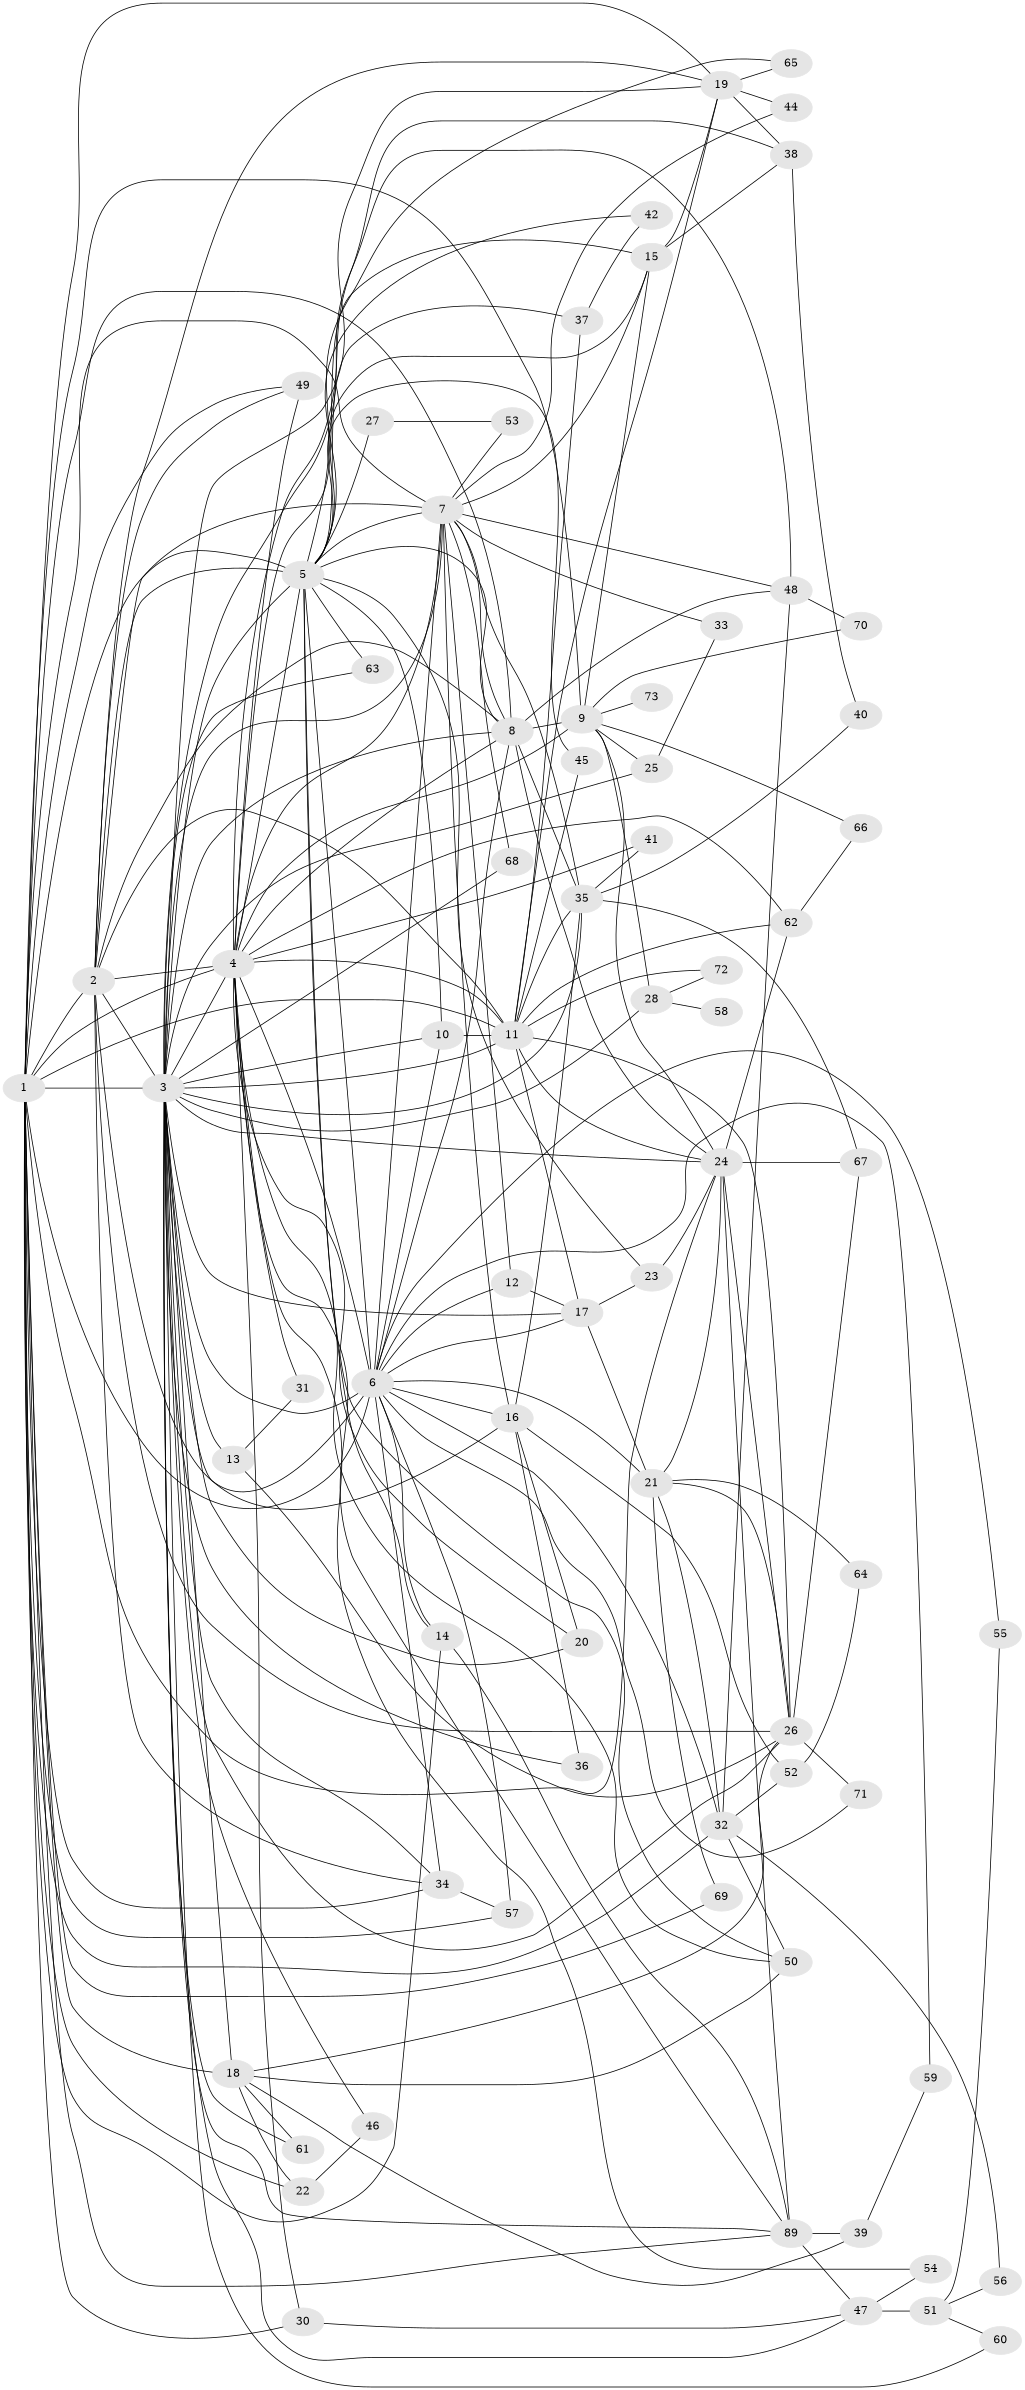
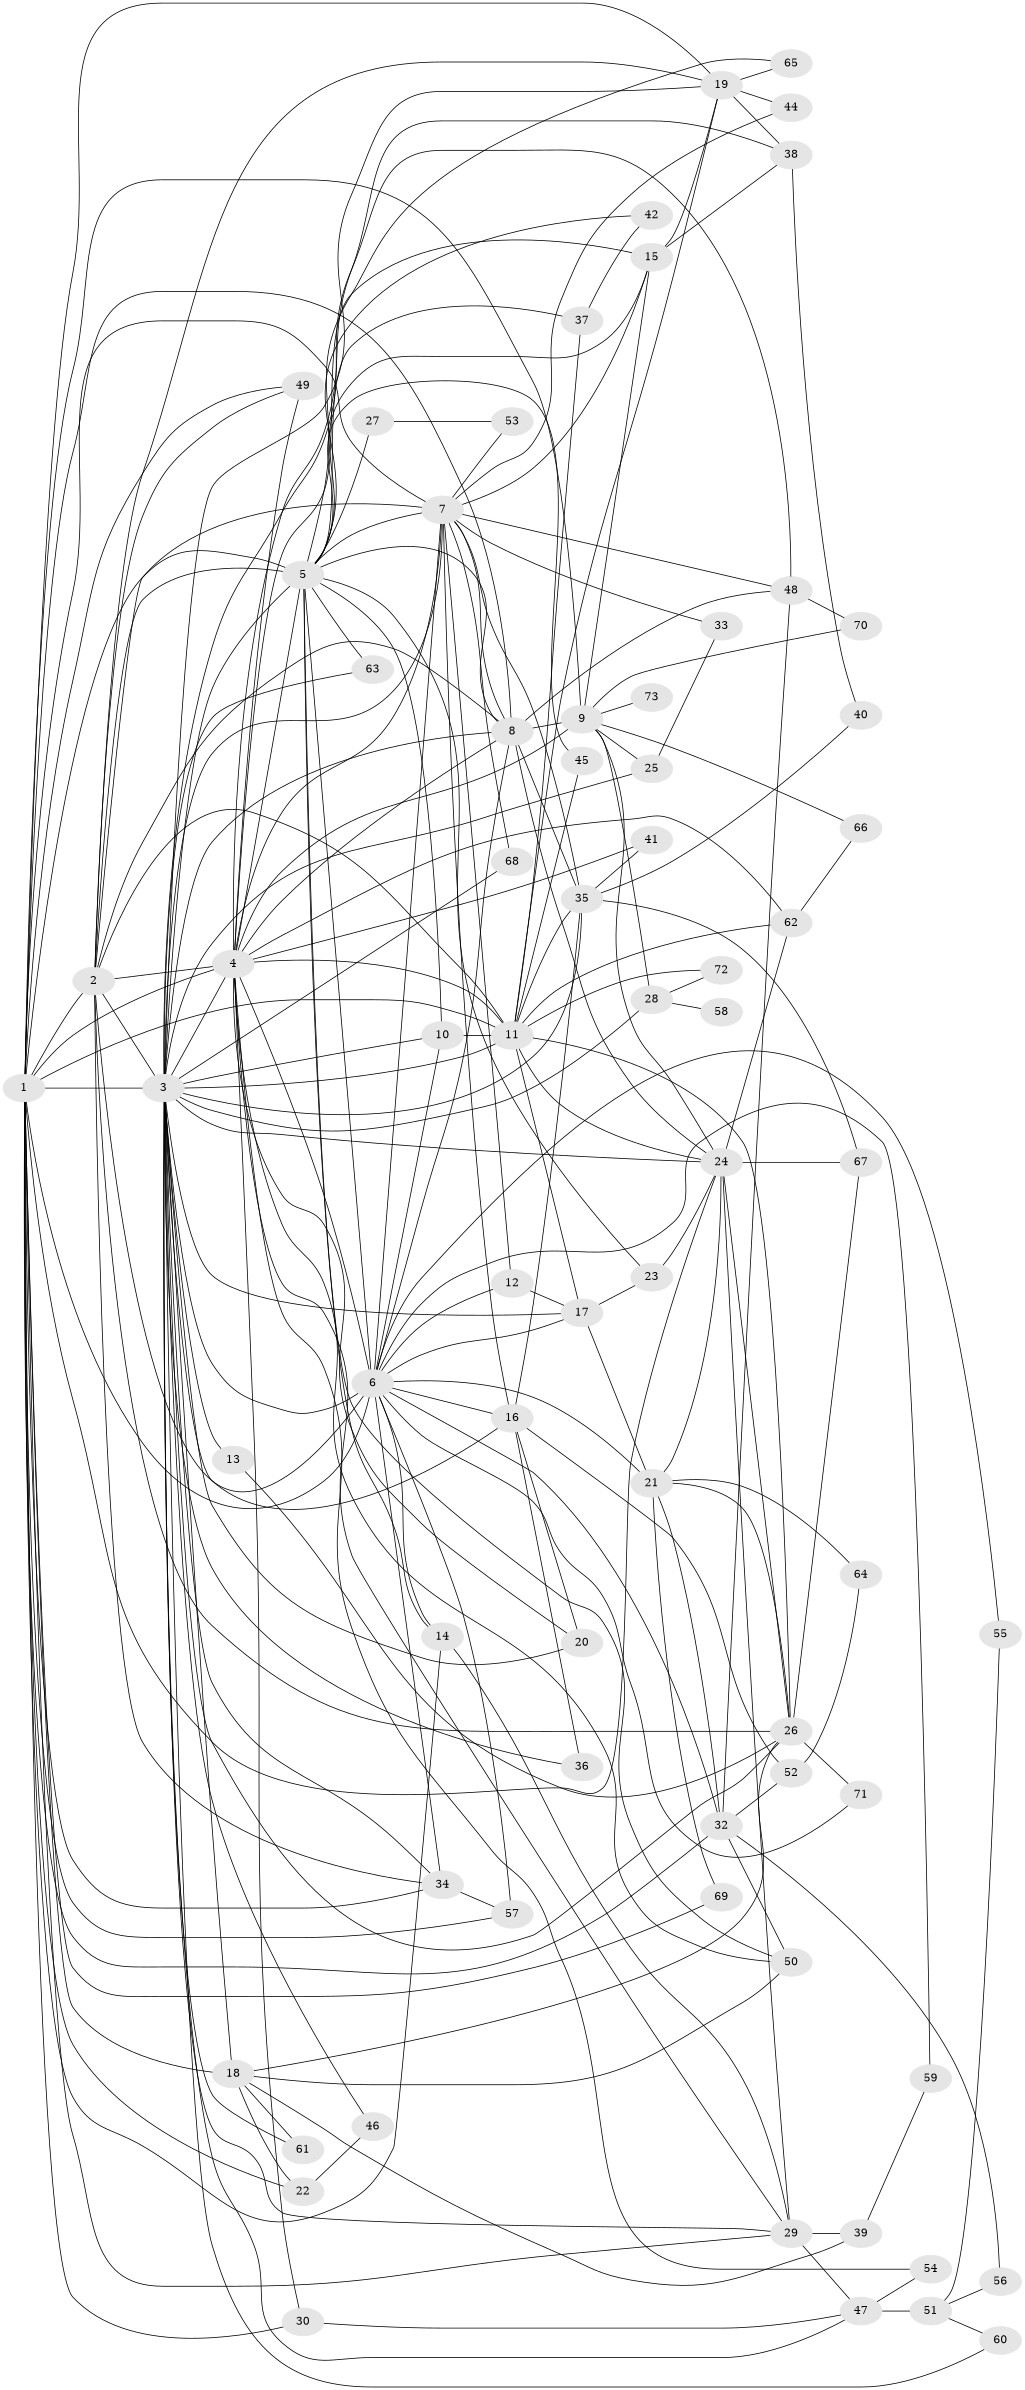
(303, 1389) -> none
(791, 2234) -> (791, 2234)
